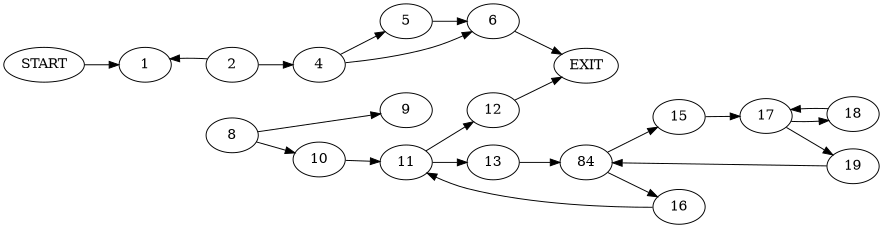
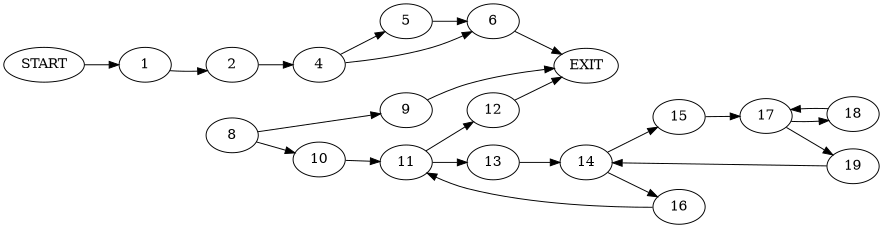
(193, 58) -> (184, 71)
none -> (485, 80)
(586, 162) -> (586, 162)
